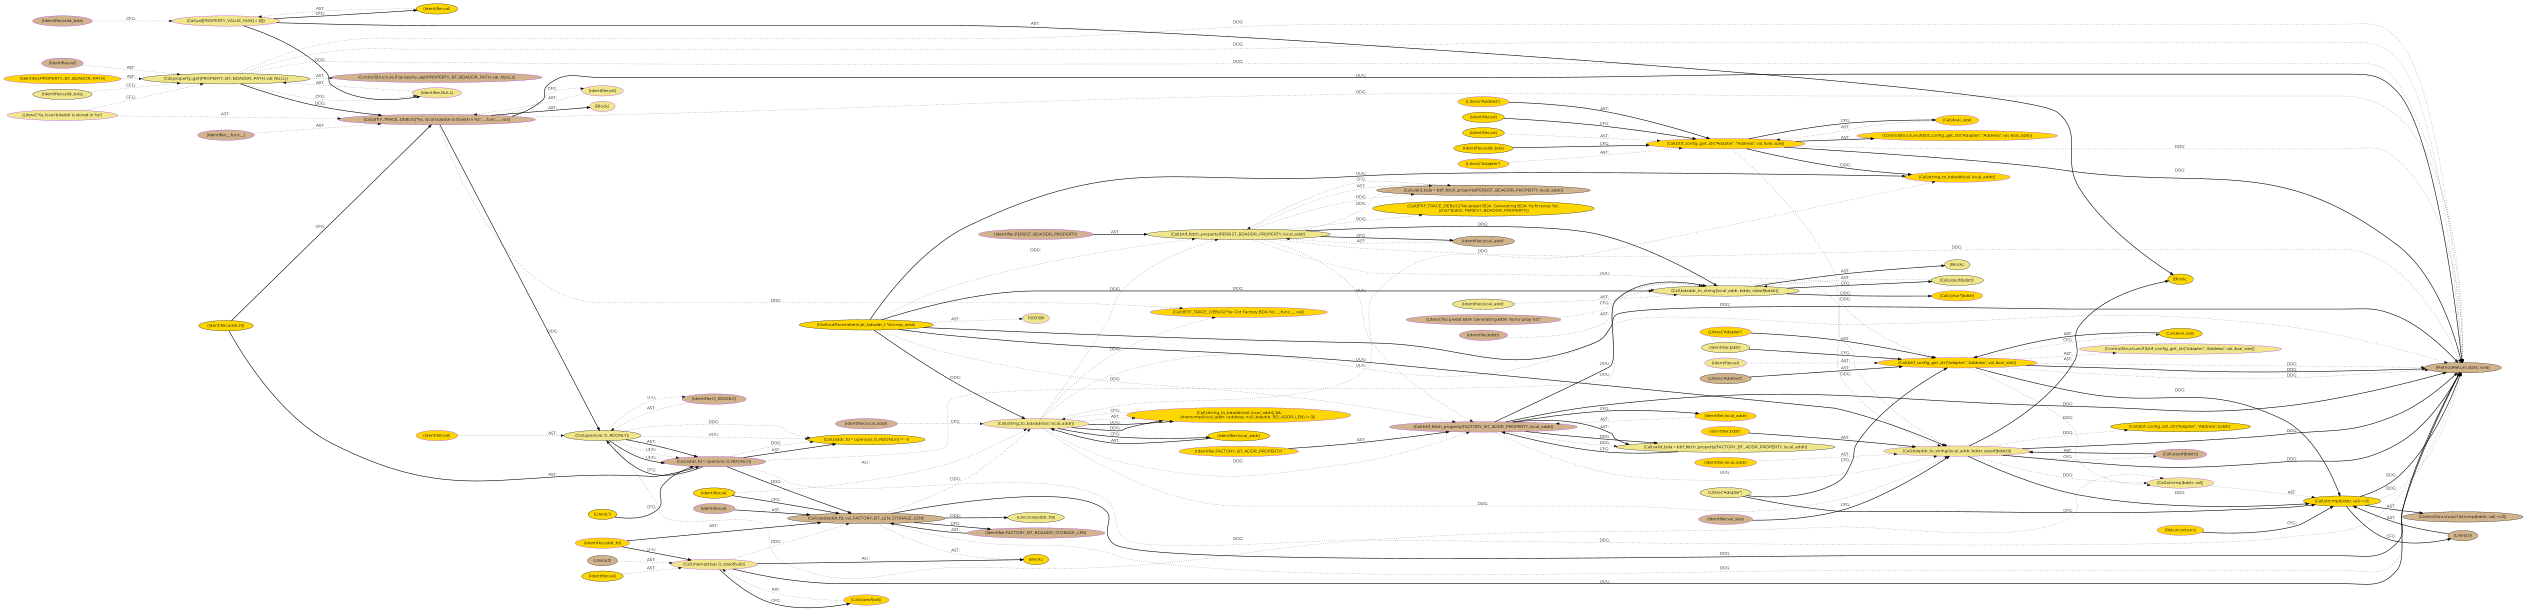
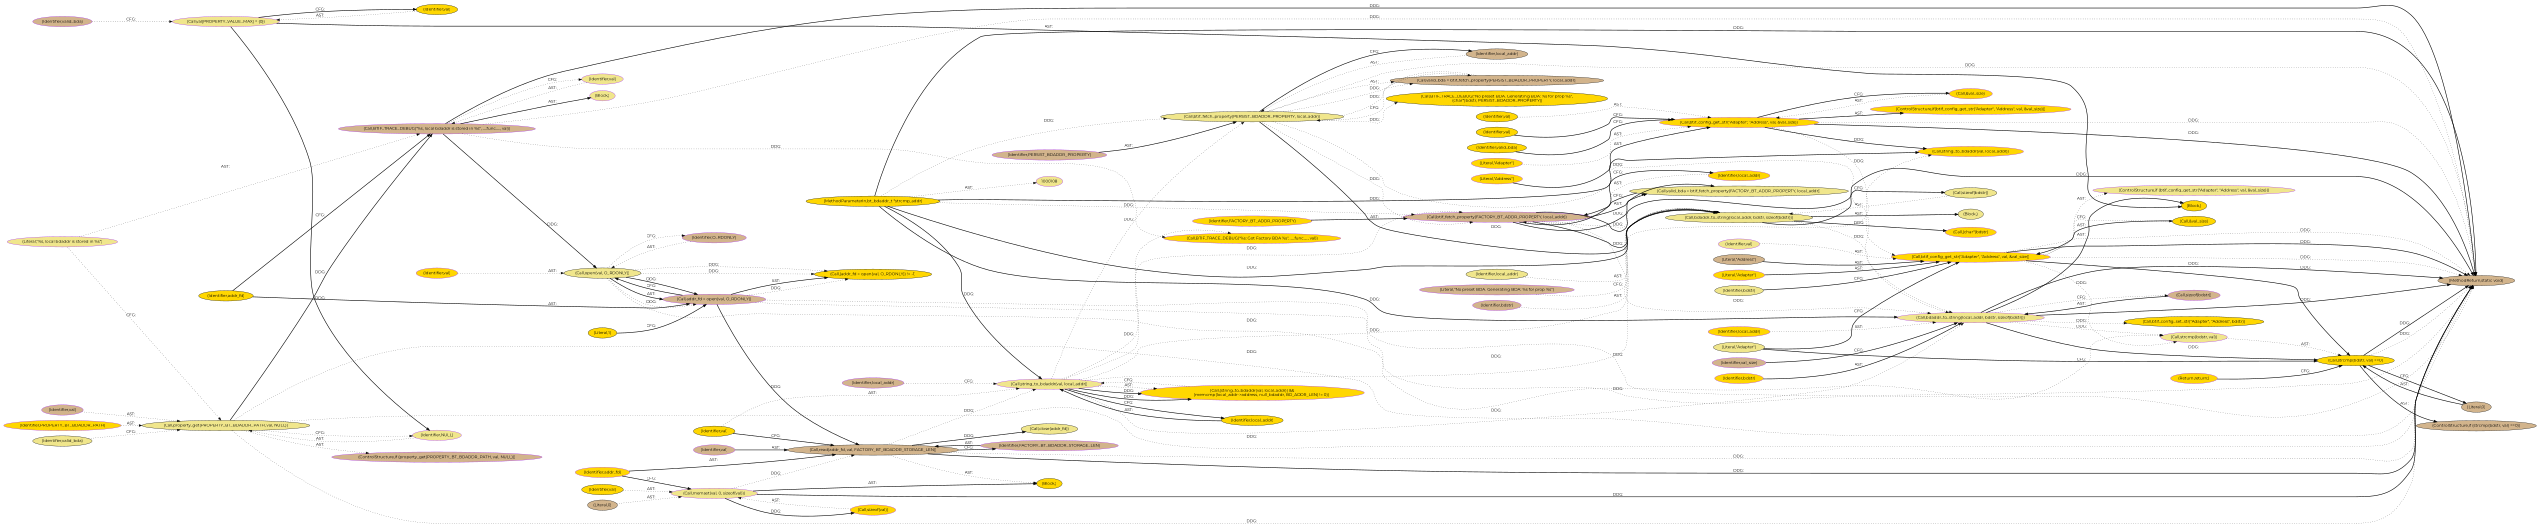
(226, 135) -> none
(866, 518) -> (873, 450)
(777, 601) -> (777, 511)
